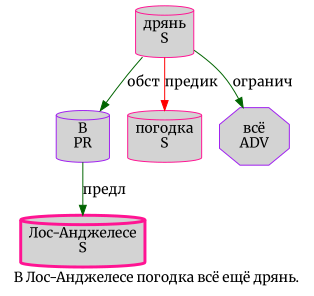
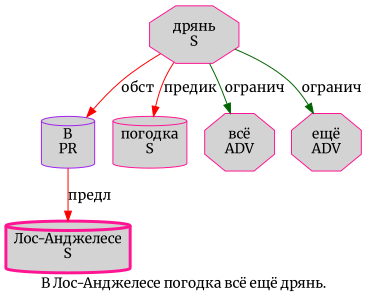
(165, 32) -> (194, 35)
(124, 79) -> (124, 79)
(254, 136) -> (240, 142)
none -> (326, 142)
(83, 184) -> (68, 190)
